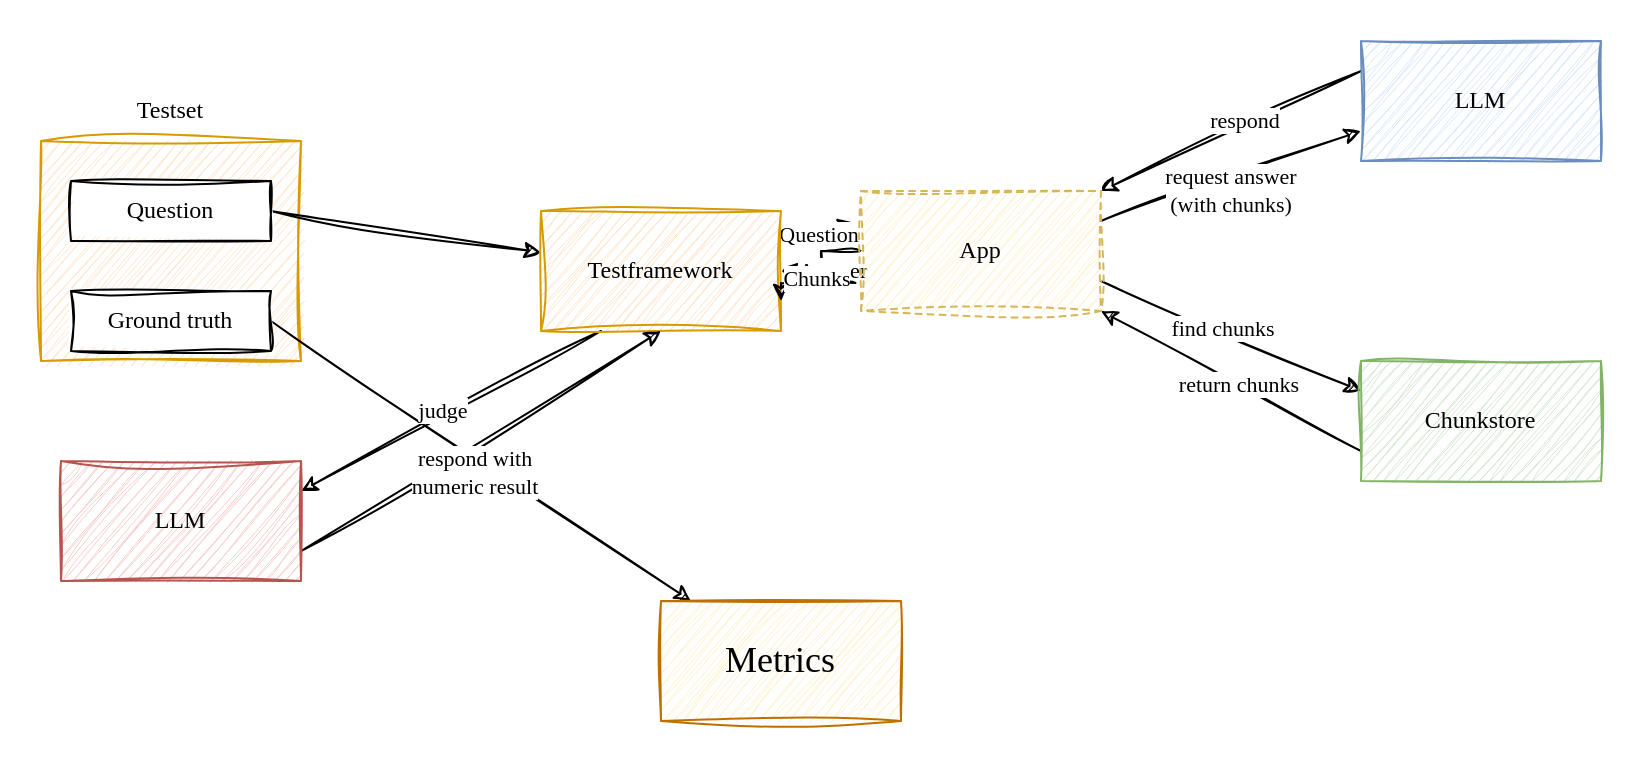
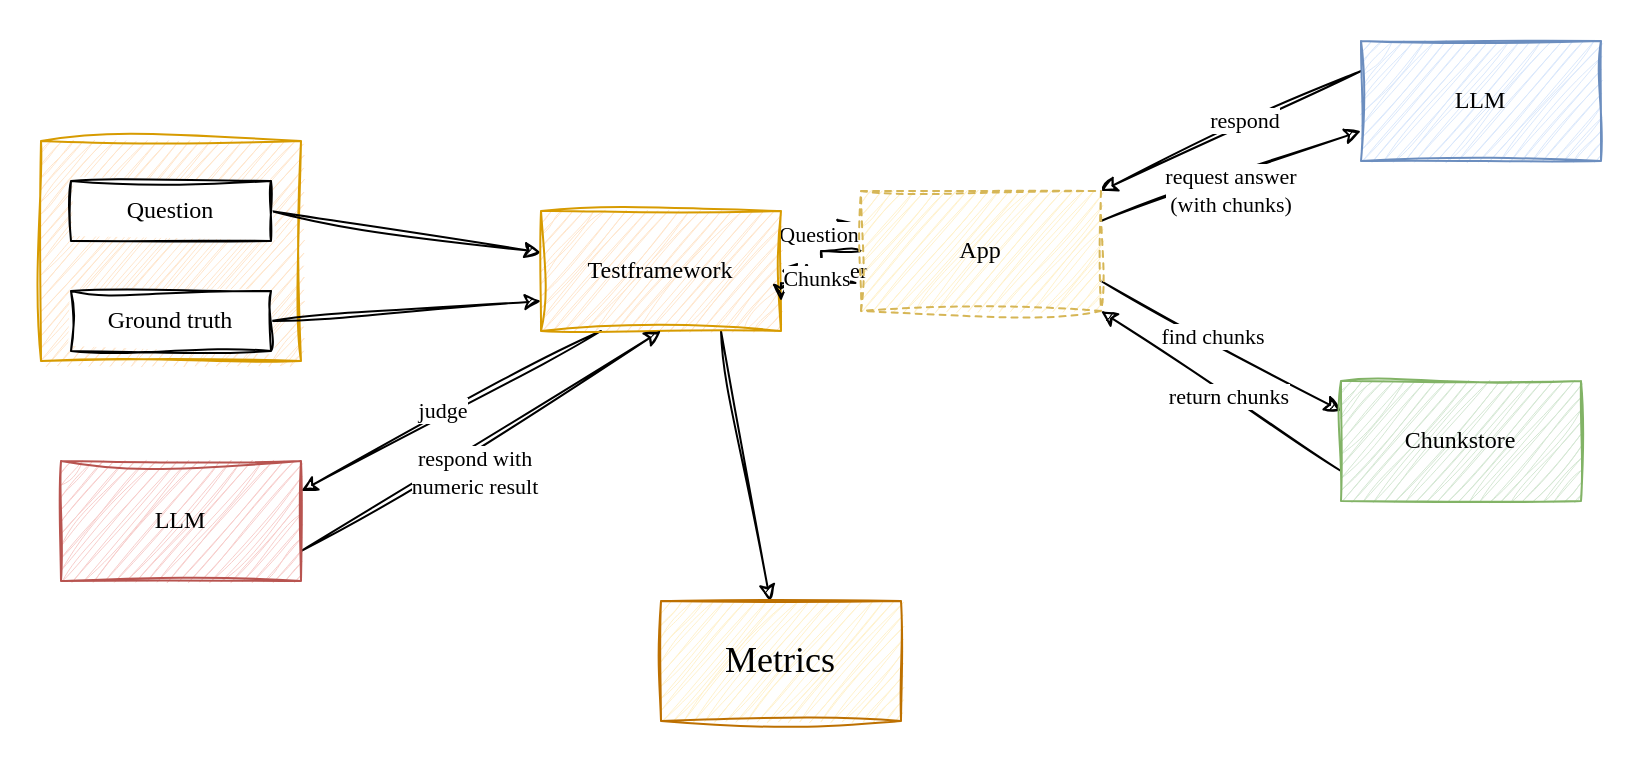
(171, 111) -> none
(382, 395) -> (416, 310)
(1481, 421) -> (1461, 441)
none -> (744, 460)
